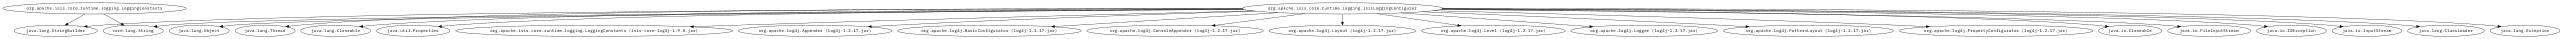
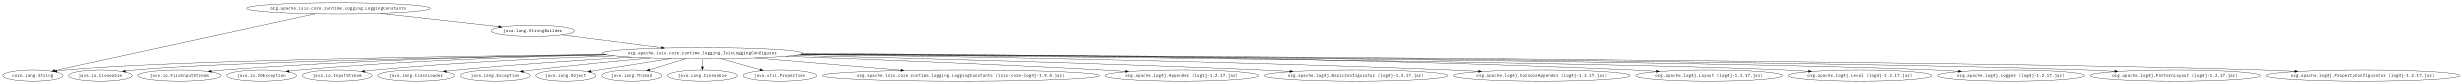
(520, 13) -> (612, 41)
(815, 31) -> (1182, 76)
